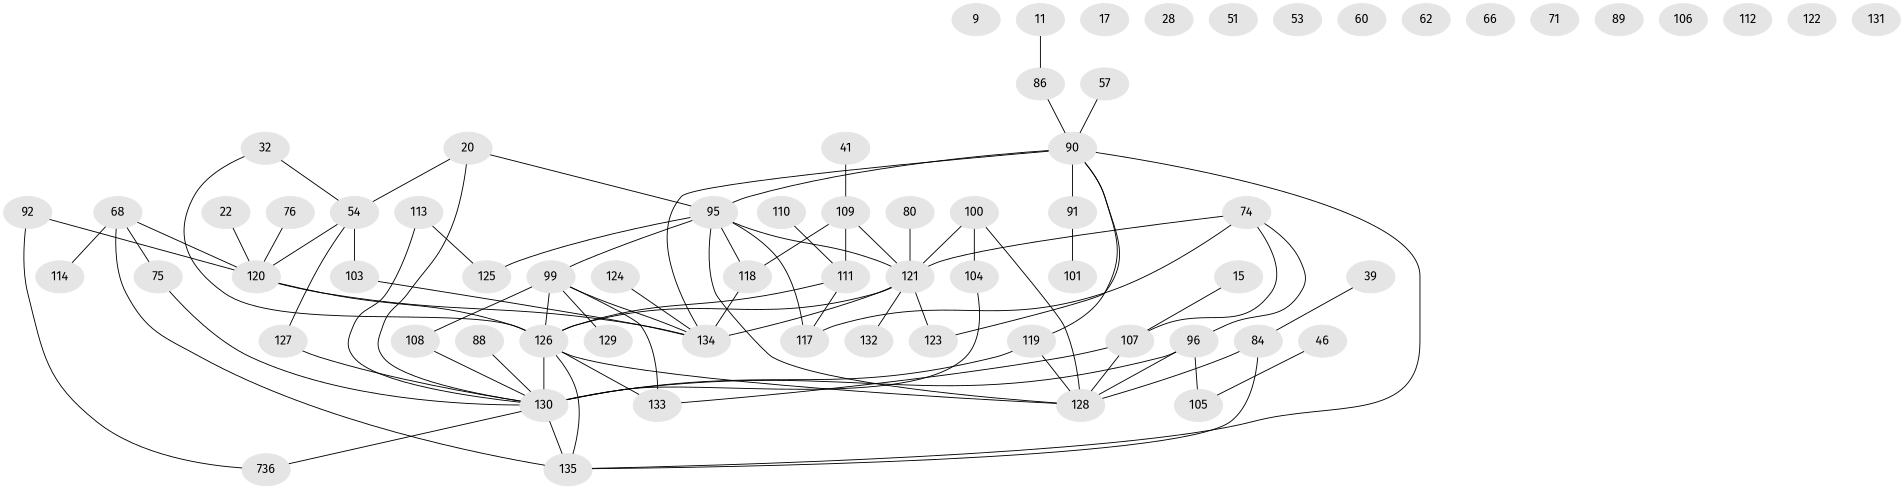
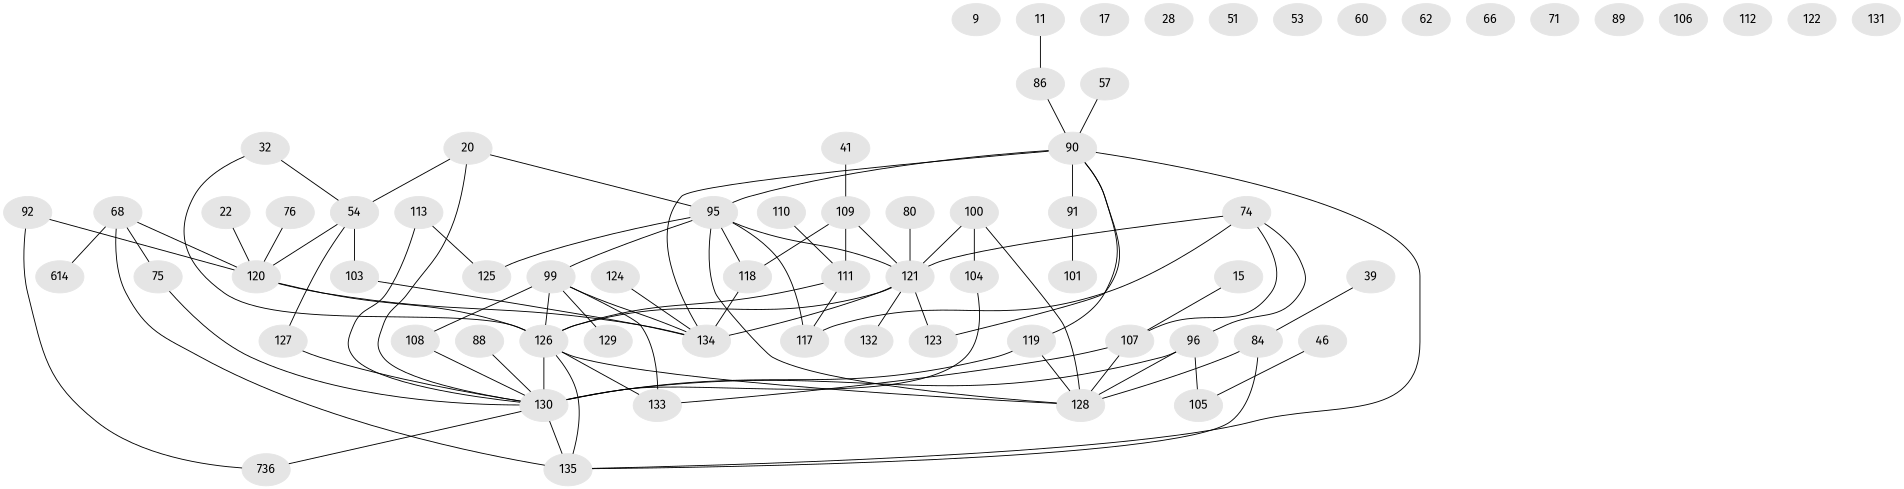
(60, 277) -> (60, 277)
